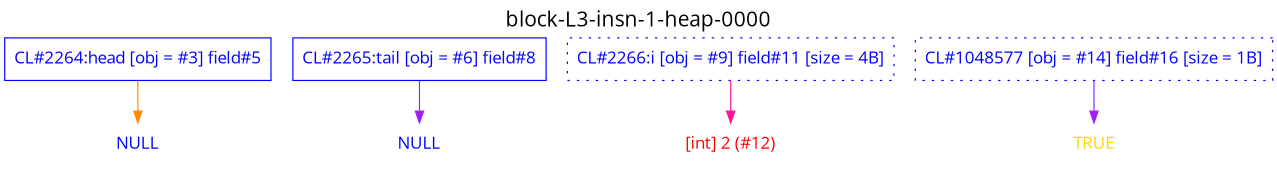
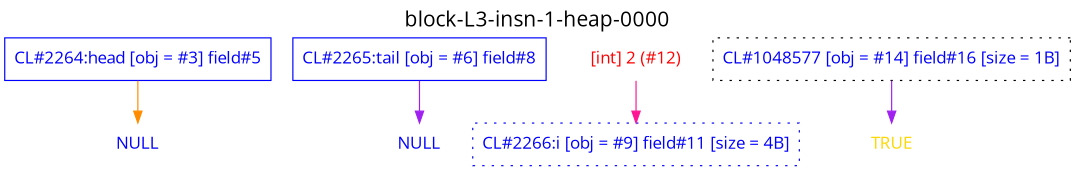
(1094, 59) -> (892, 59)
(731, 96) -> (636, 96)
